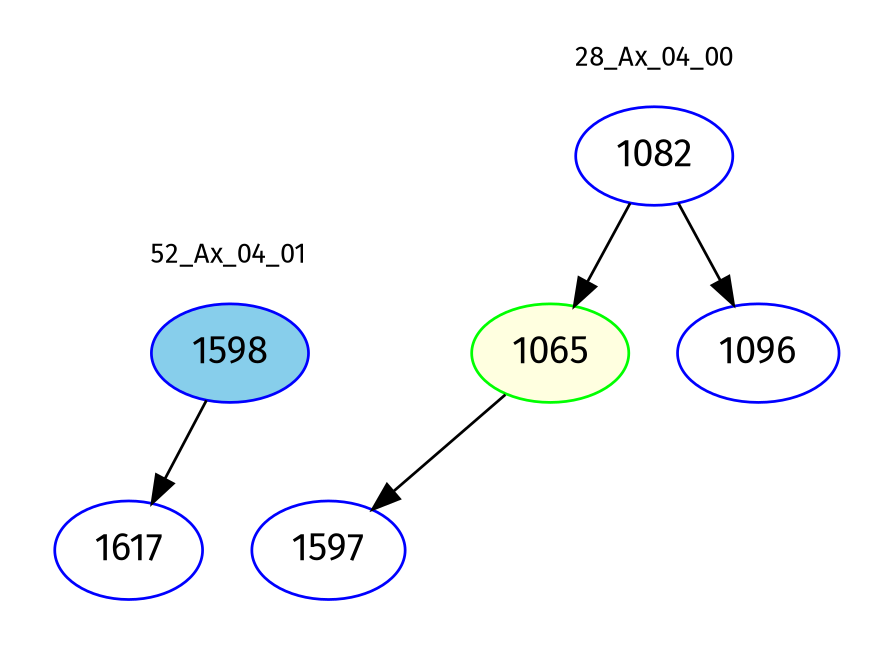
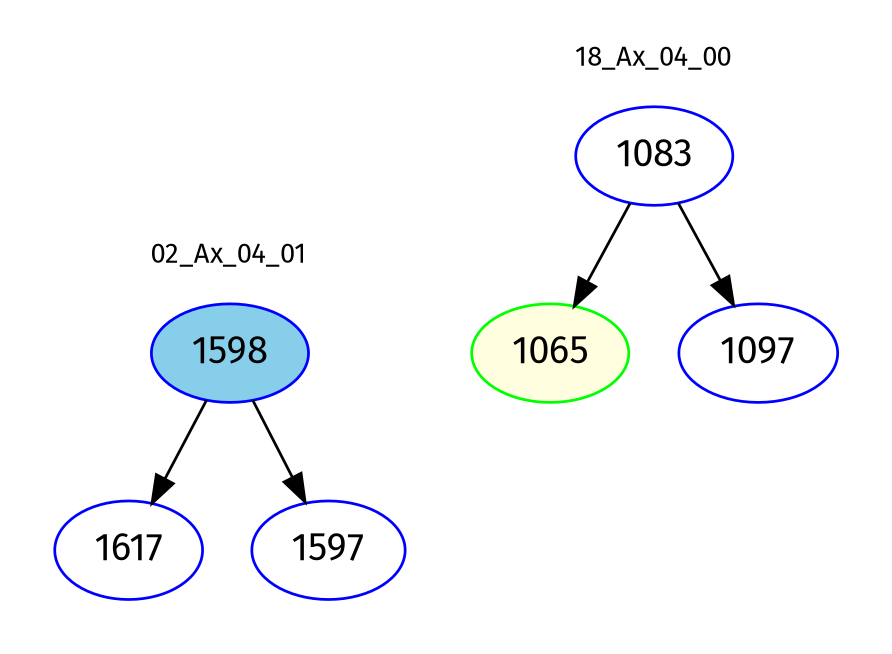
(654, 59) -> (654, 59)
(654, 156) -> (654, 156)
(230, 256) -> (230, 256)
(758, 353) -> (758, 353)
(450, 443) -> (273, 439)
